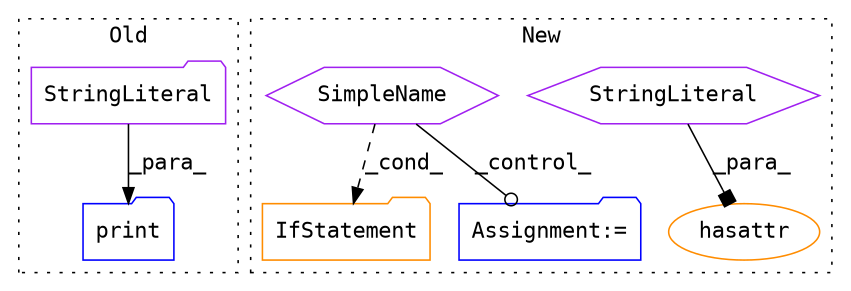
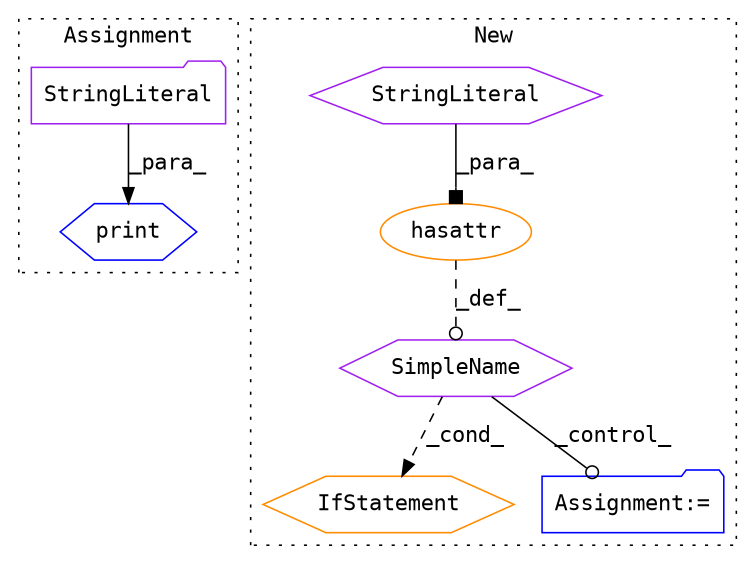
(128, 37) -> (128, 37)
(128, 232) -> (128, 232)
(346, 232) -> (389, 504)
none -> (456, 294)
